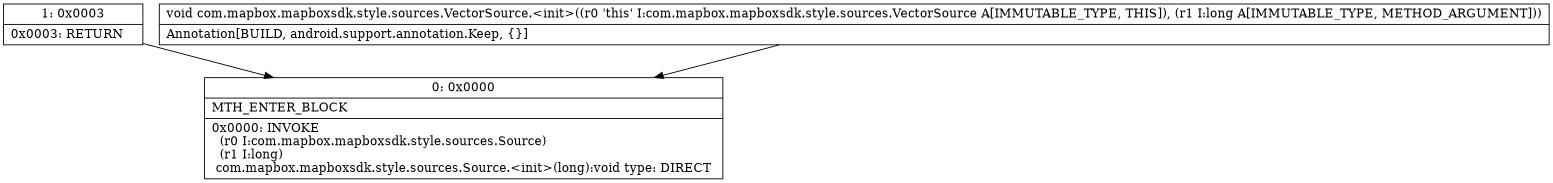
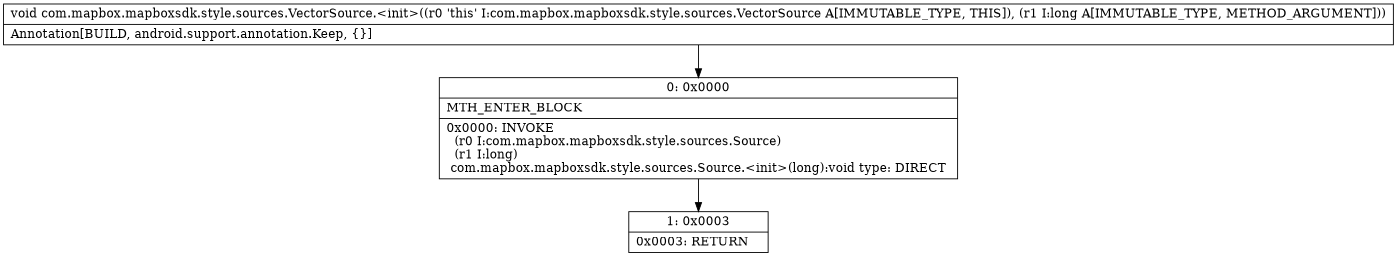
(204, 59) -> (698, 191)
